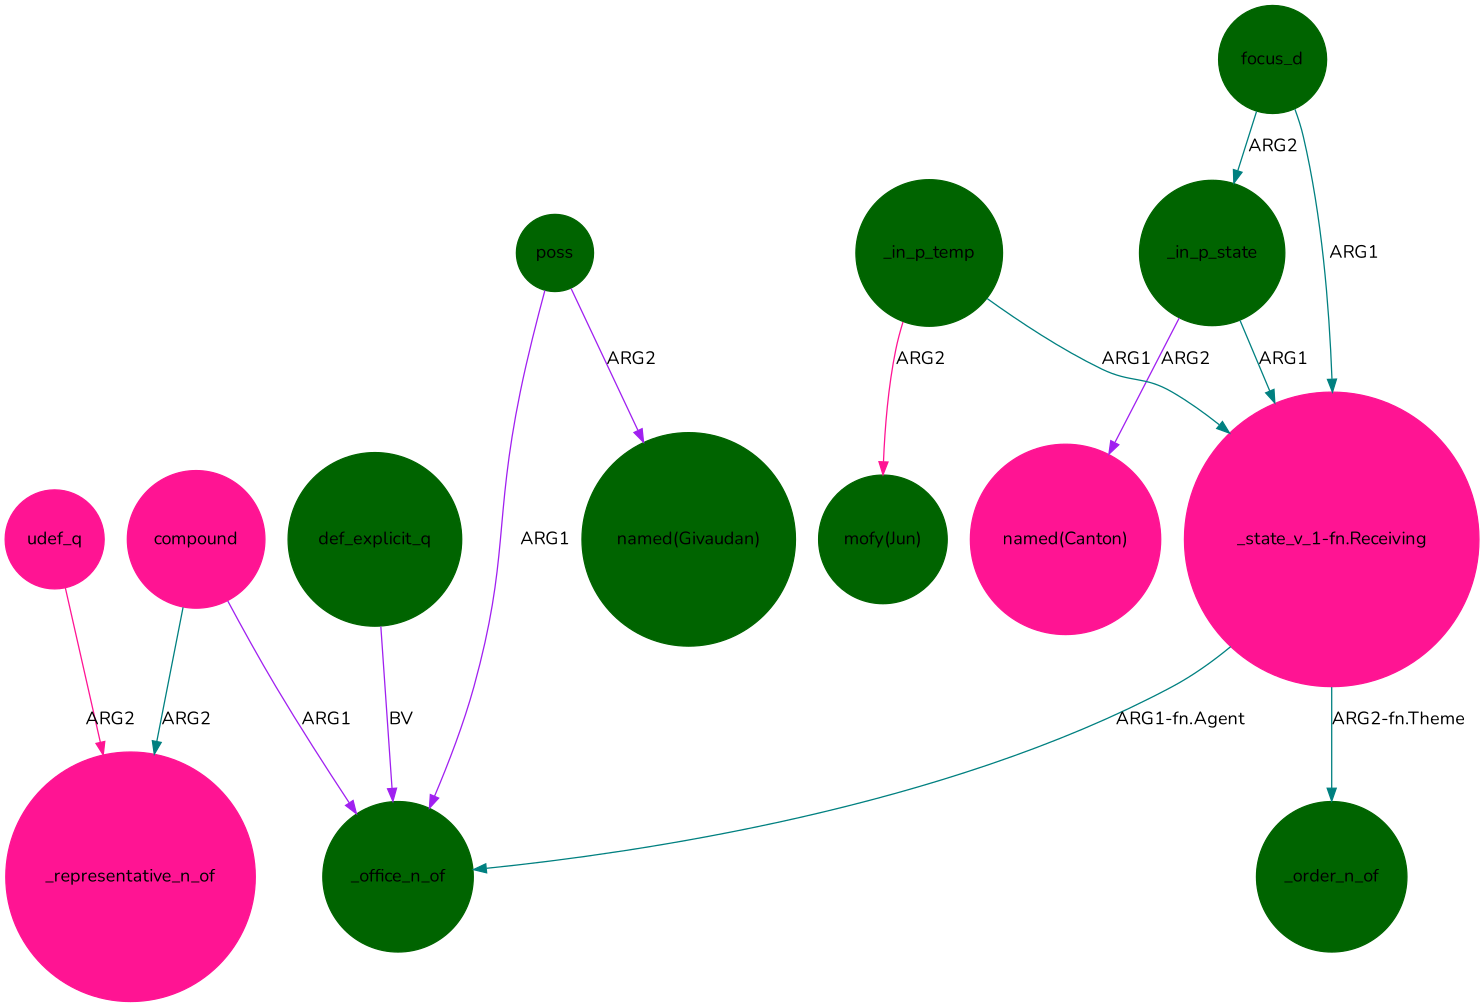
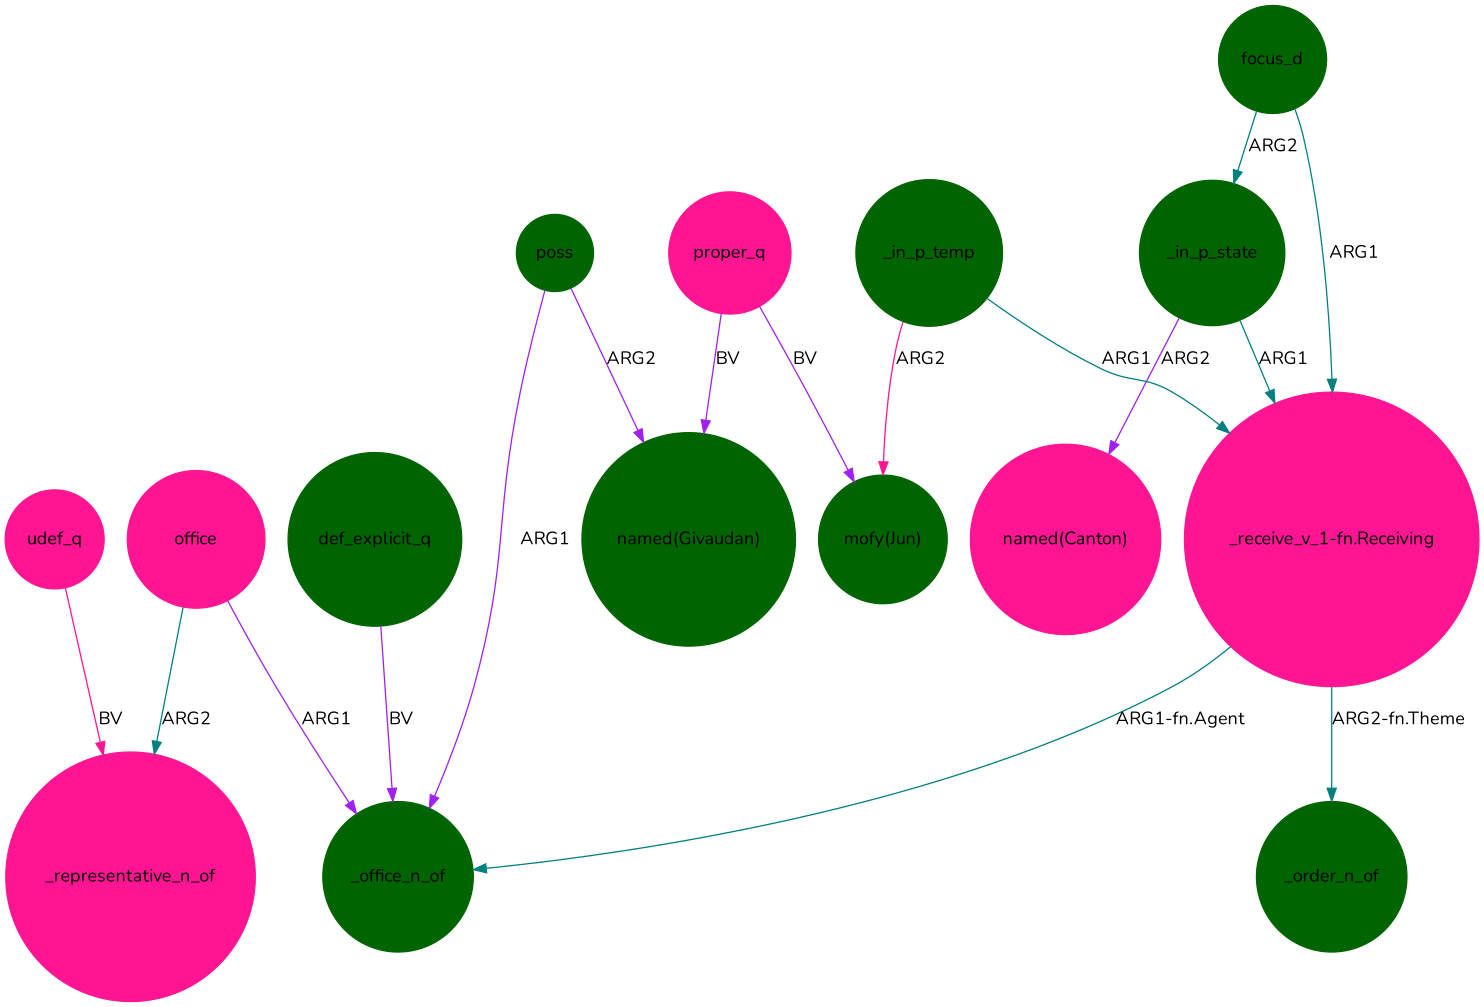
none -> (730, 253)
(196, 539) -> (196, 539)
(1332, 539) -> (1332, 539)
(111, 719) -> (111, 719)
